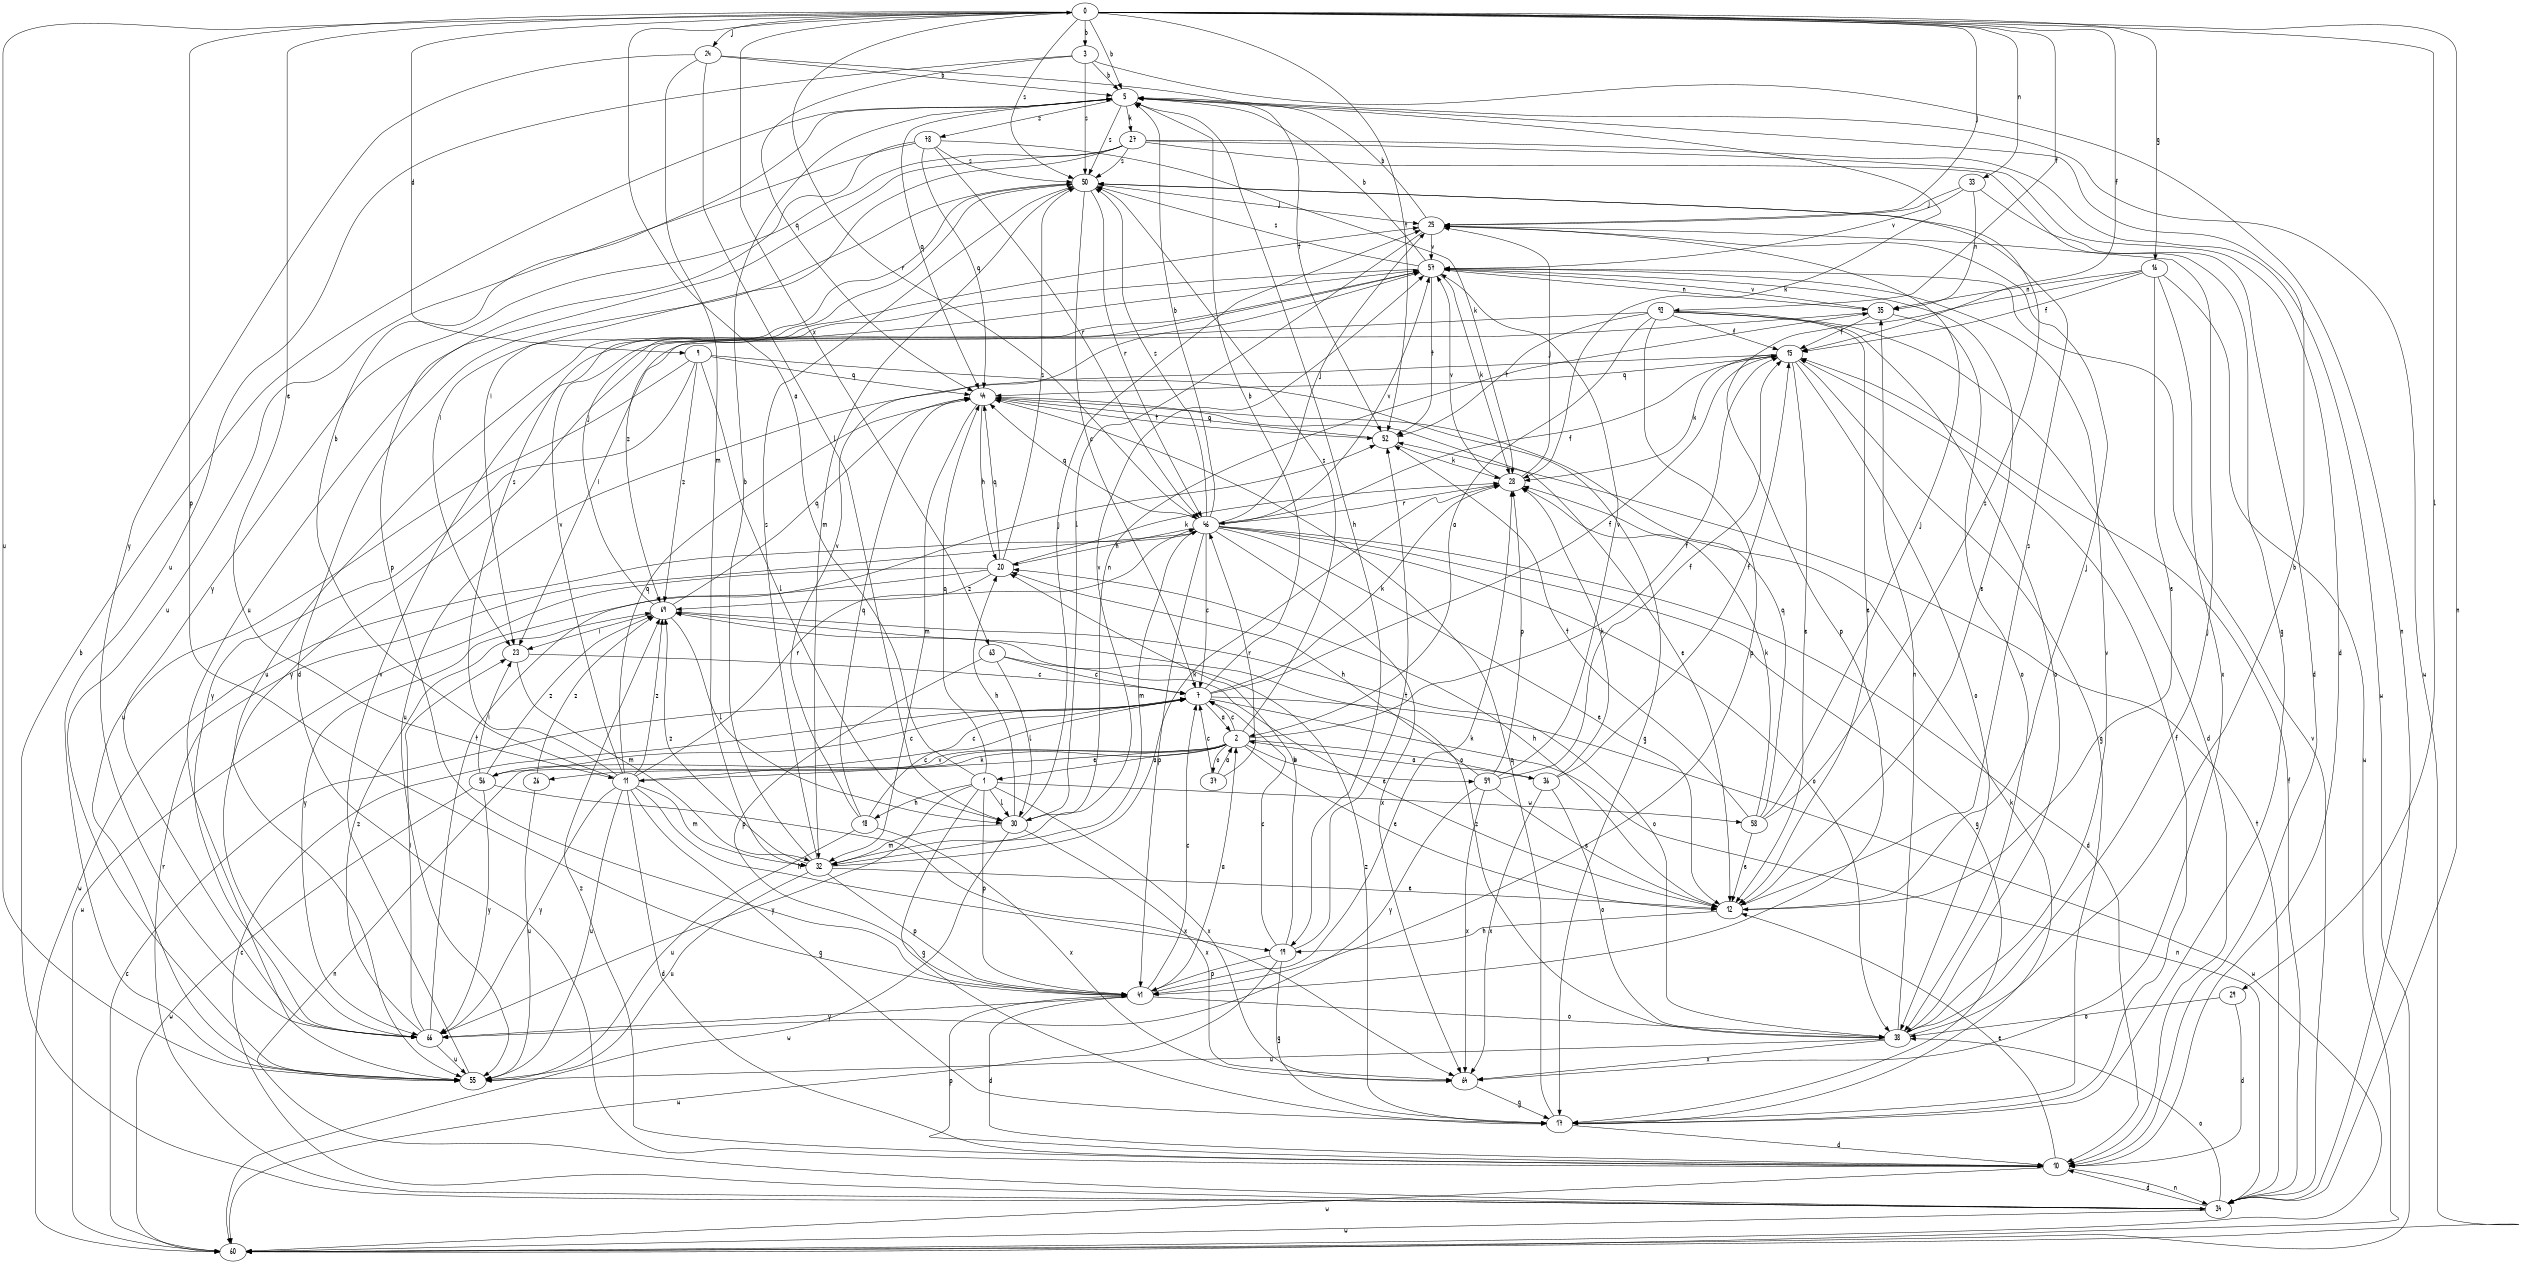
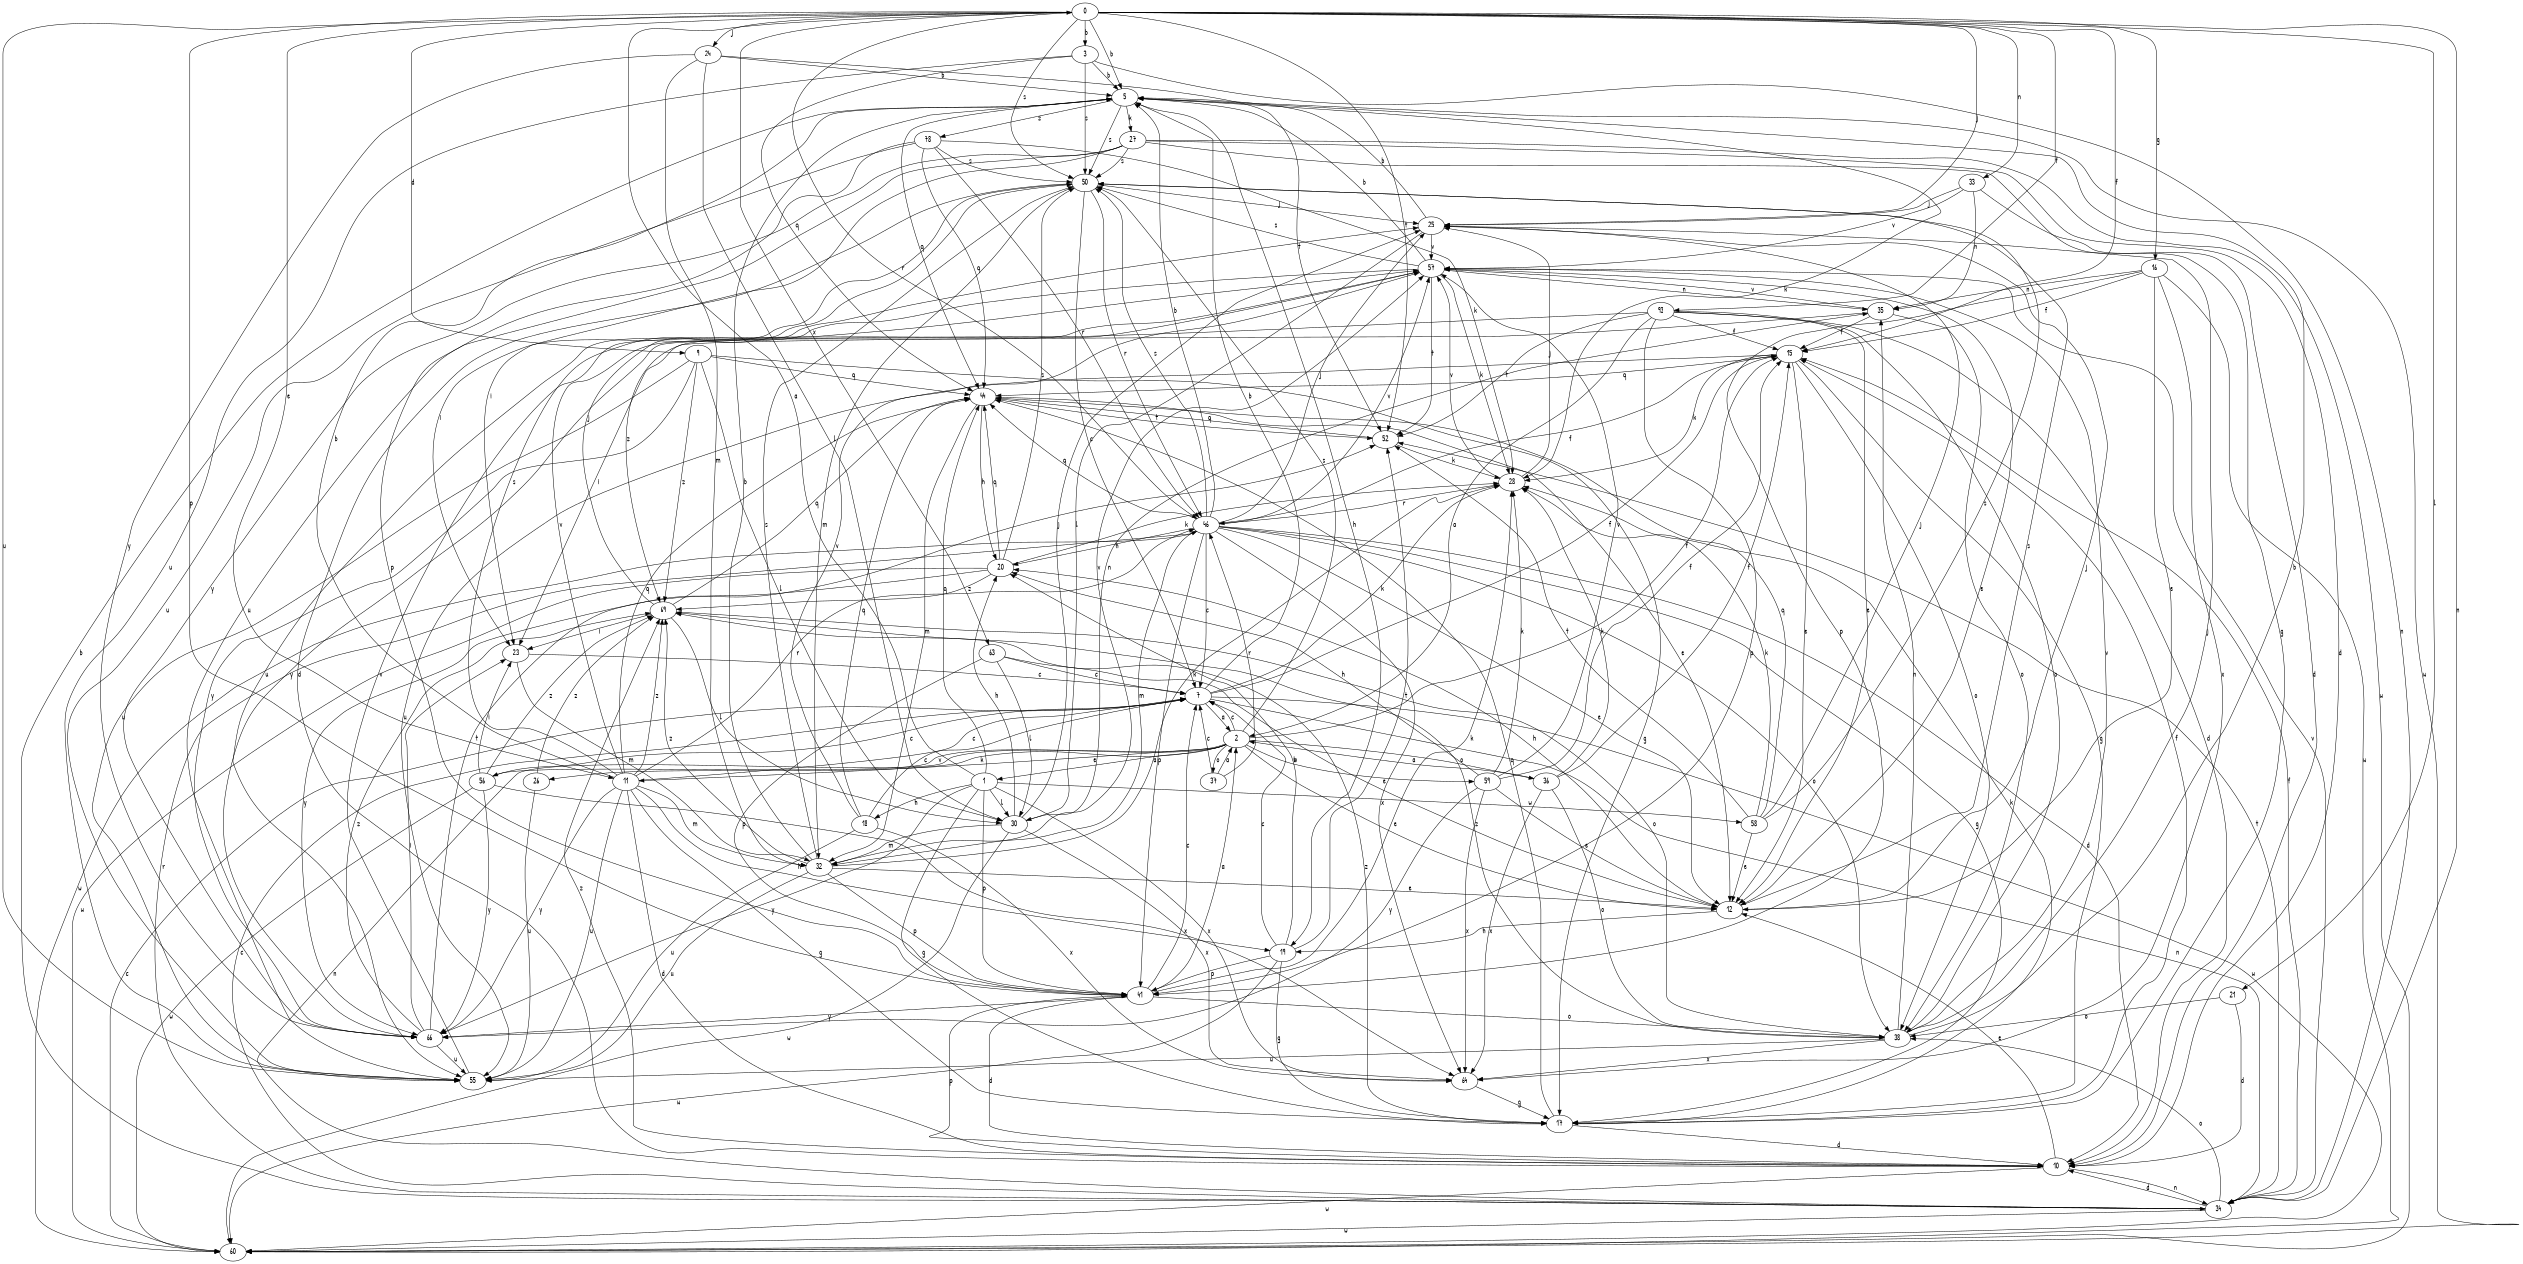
(1522, 632) -> (1522, 632)
(2233, 996) -> (2233, 996)
